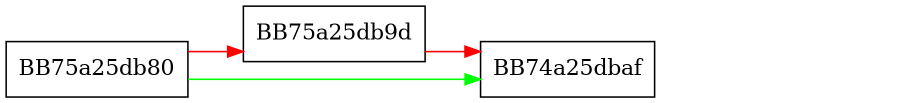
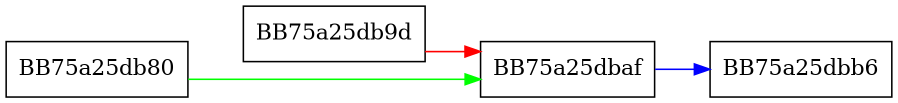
(208, 52) -> none
(568, 69) -> (568, 69)
none -> (801, 69)
